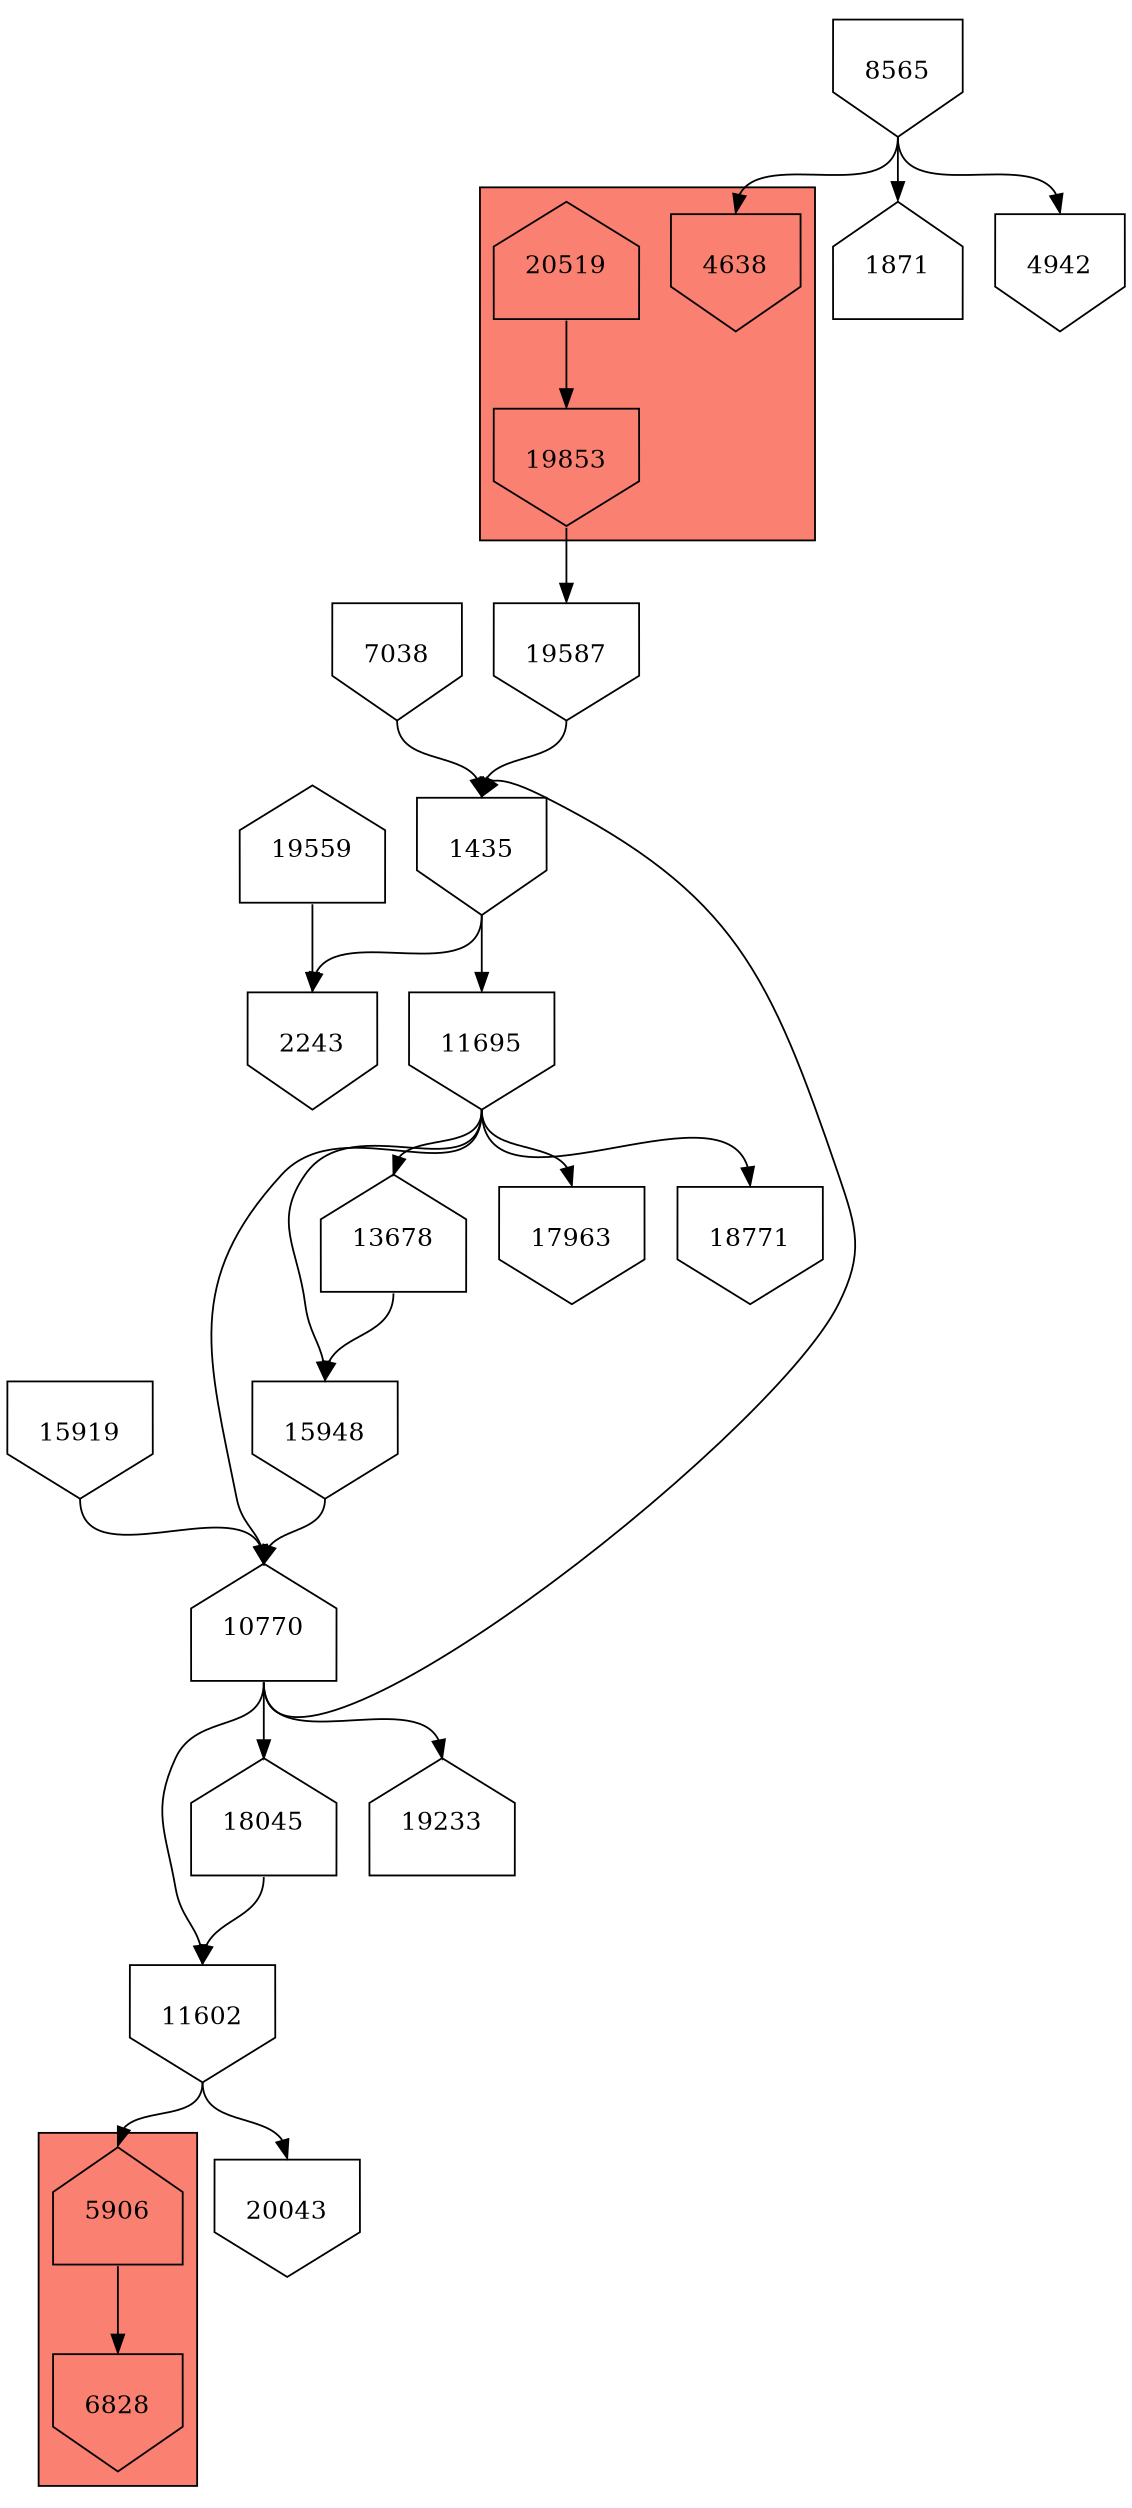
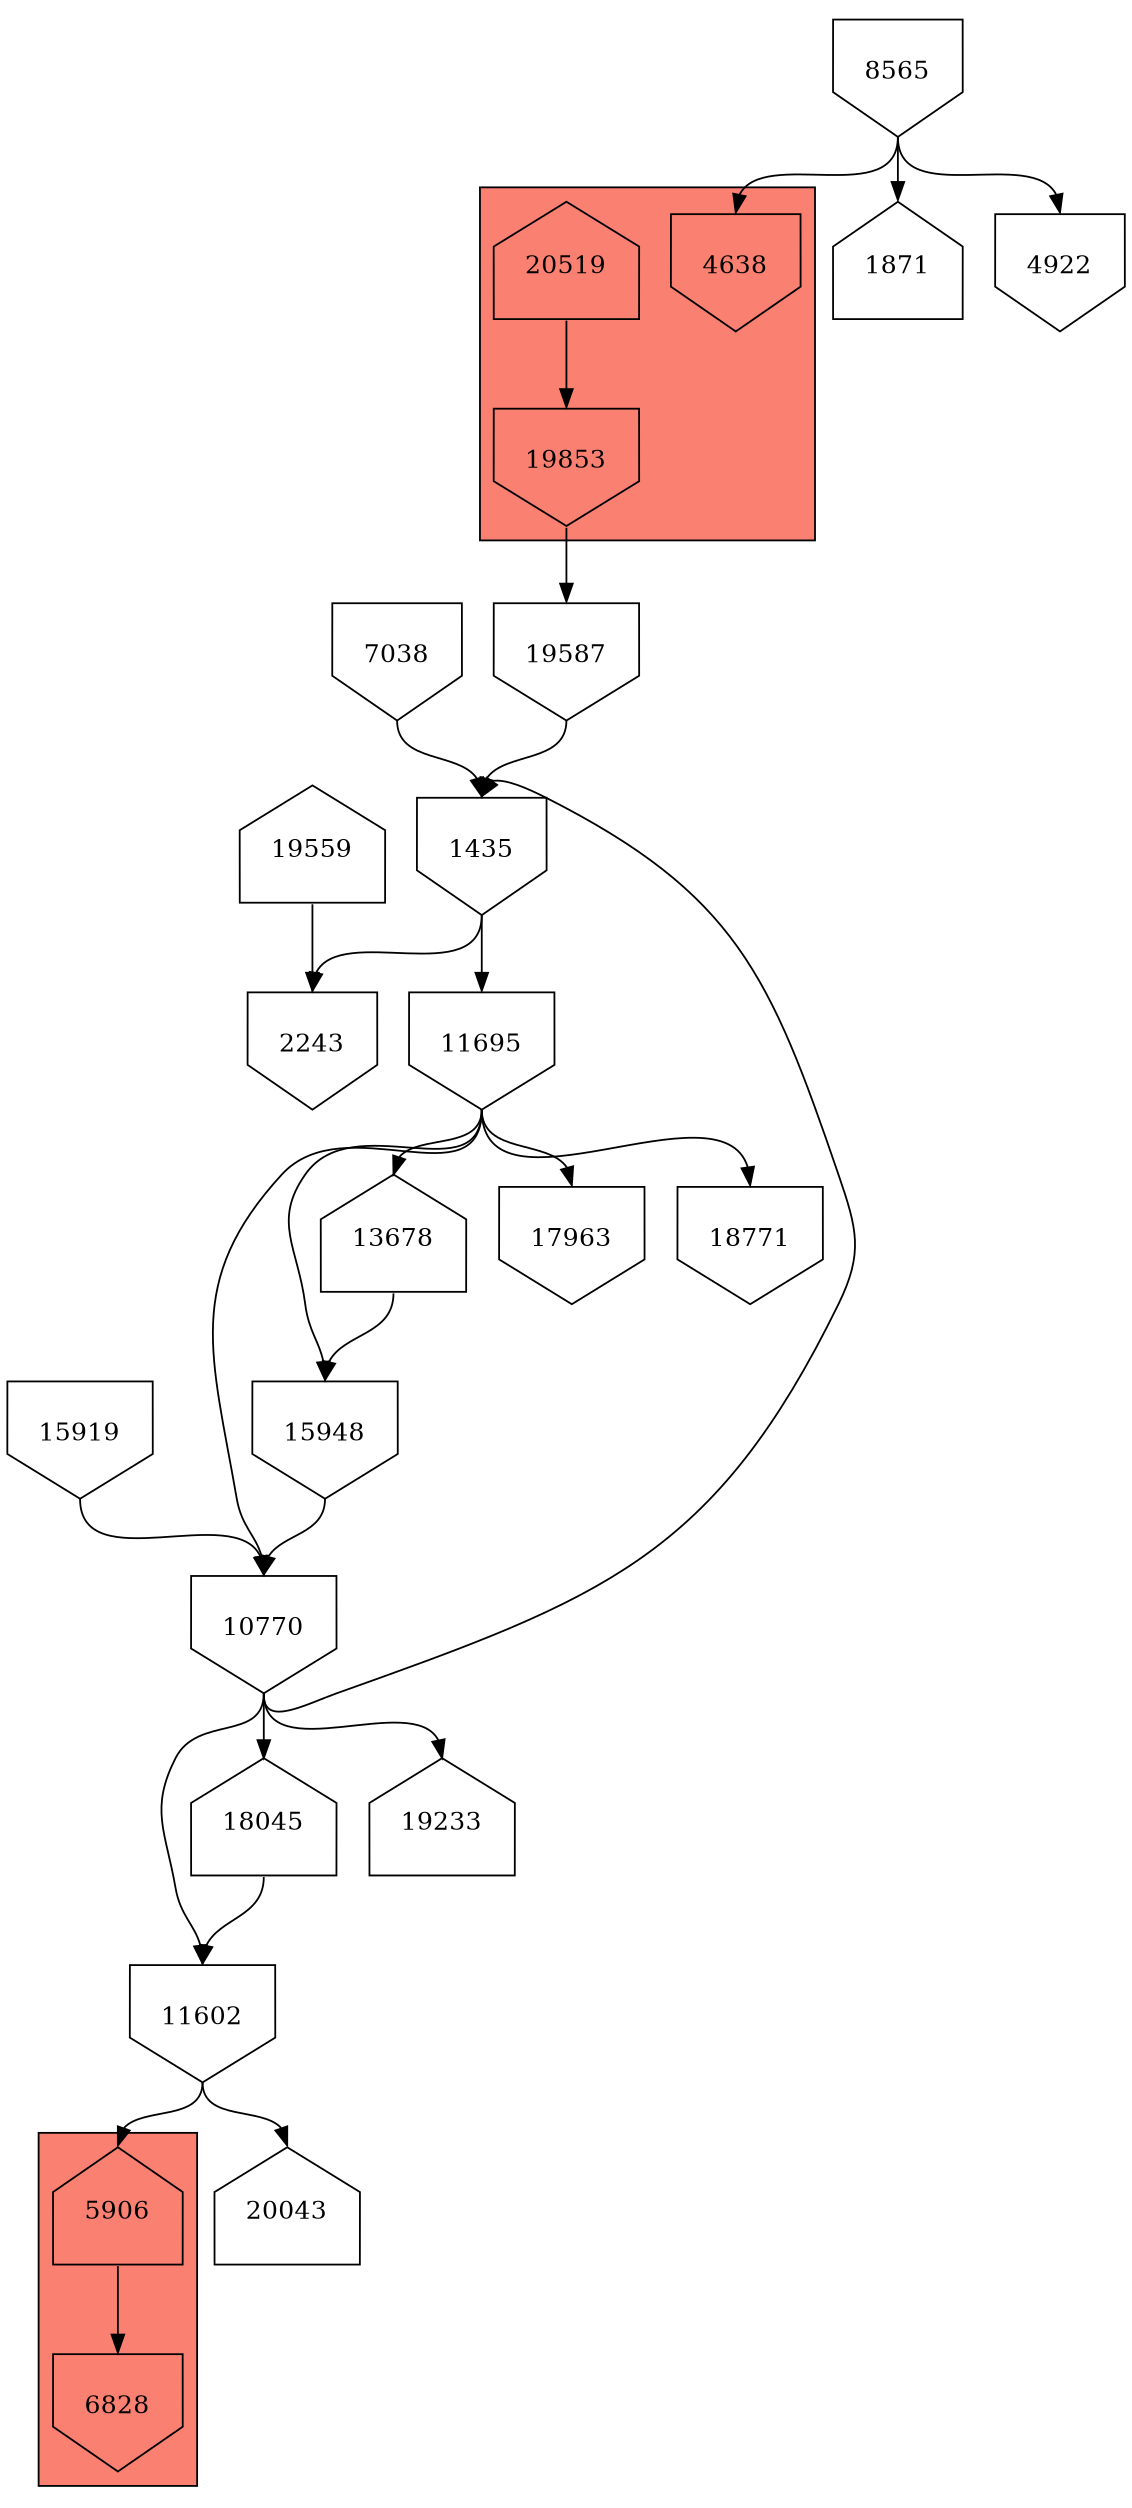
(1060, 267) -> (1060, 267)
(264, 1628) -> (264, 1628)
(287, 2212) -> (287, 2212)
